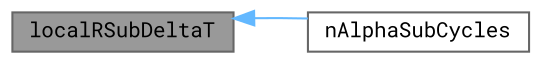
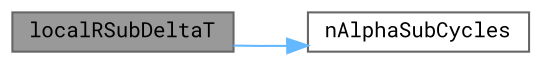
(281, 18) -> (260, 46)
